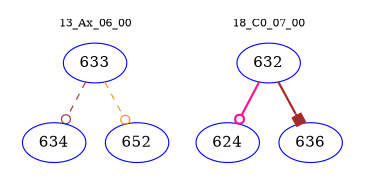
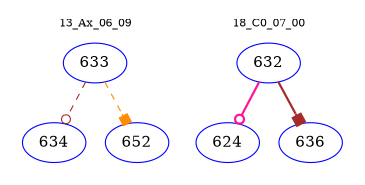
(96, 24) -> (96, 24)
(113, 98) -> (113, 98)
